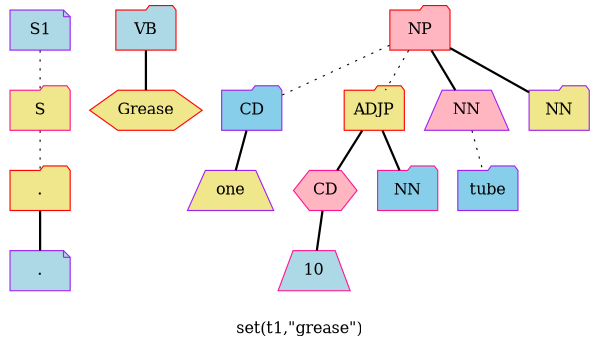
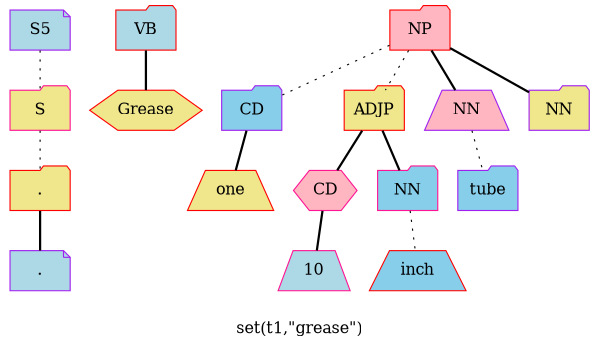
(40, 30) -> (40, 30)
(231, 190) -> (231, 190)
none -> (418, 271)
